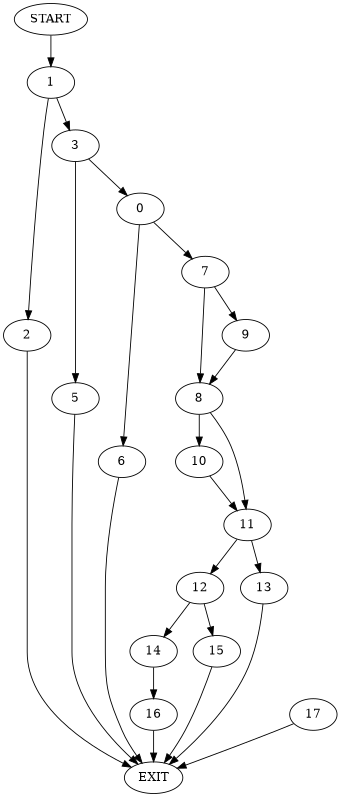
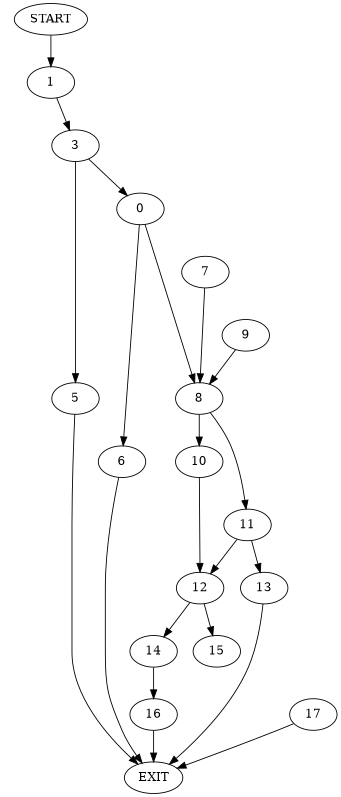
(170, 237) -> (169, 300)
(223, 300) -> none
(27, 335) -> none
(221, 490) -> (200, 520)
(194, 713) -> none
